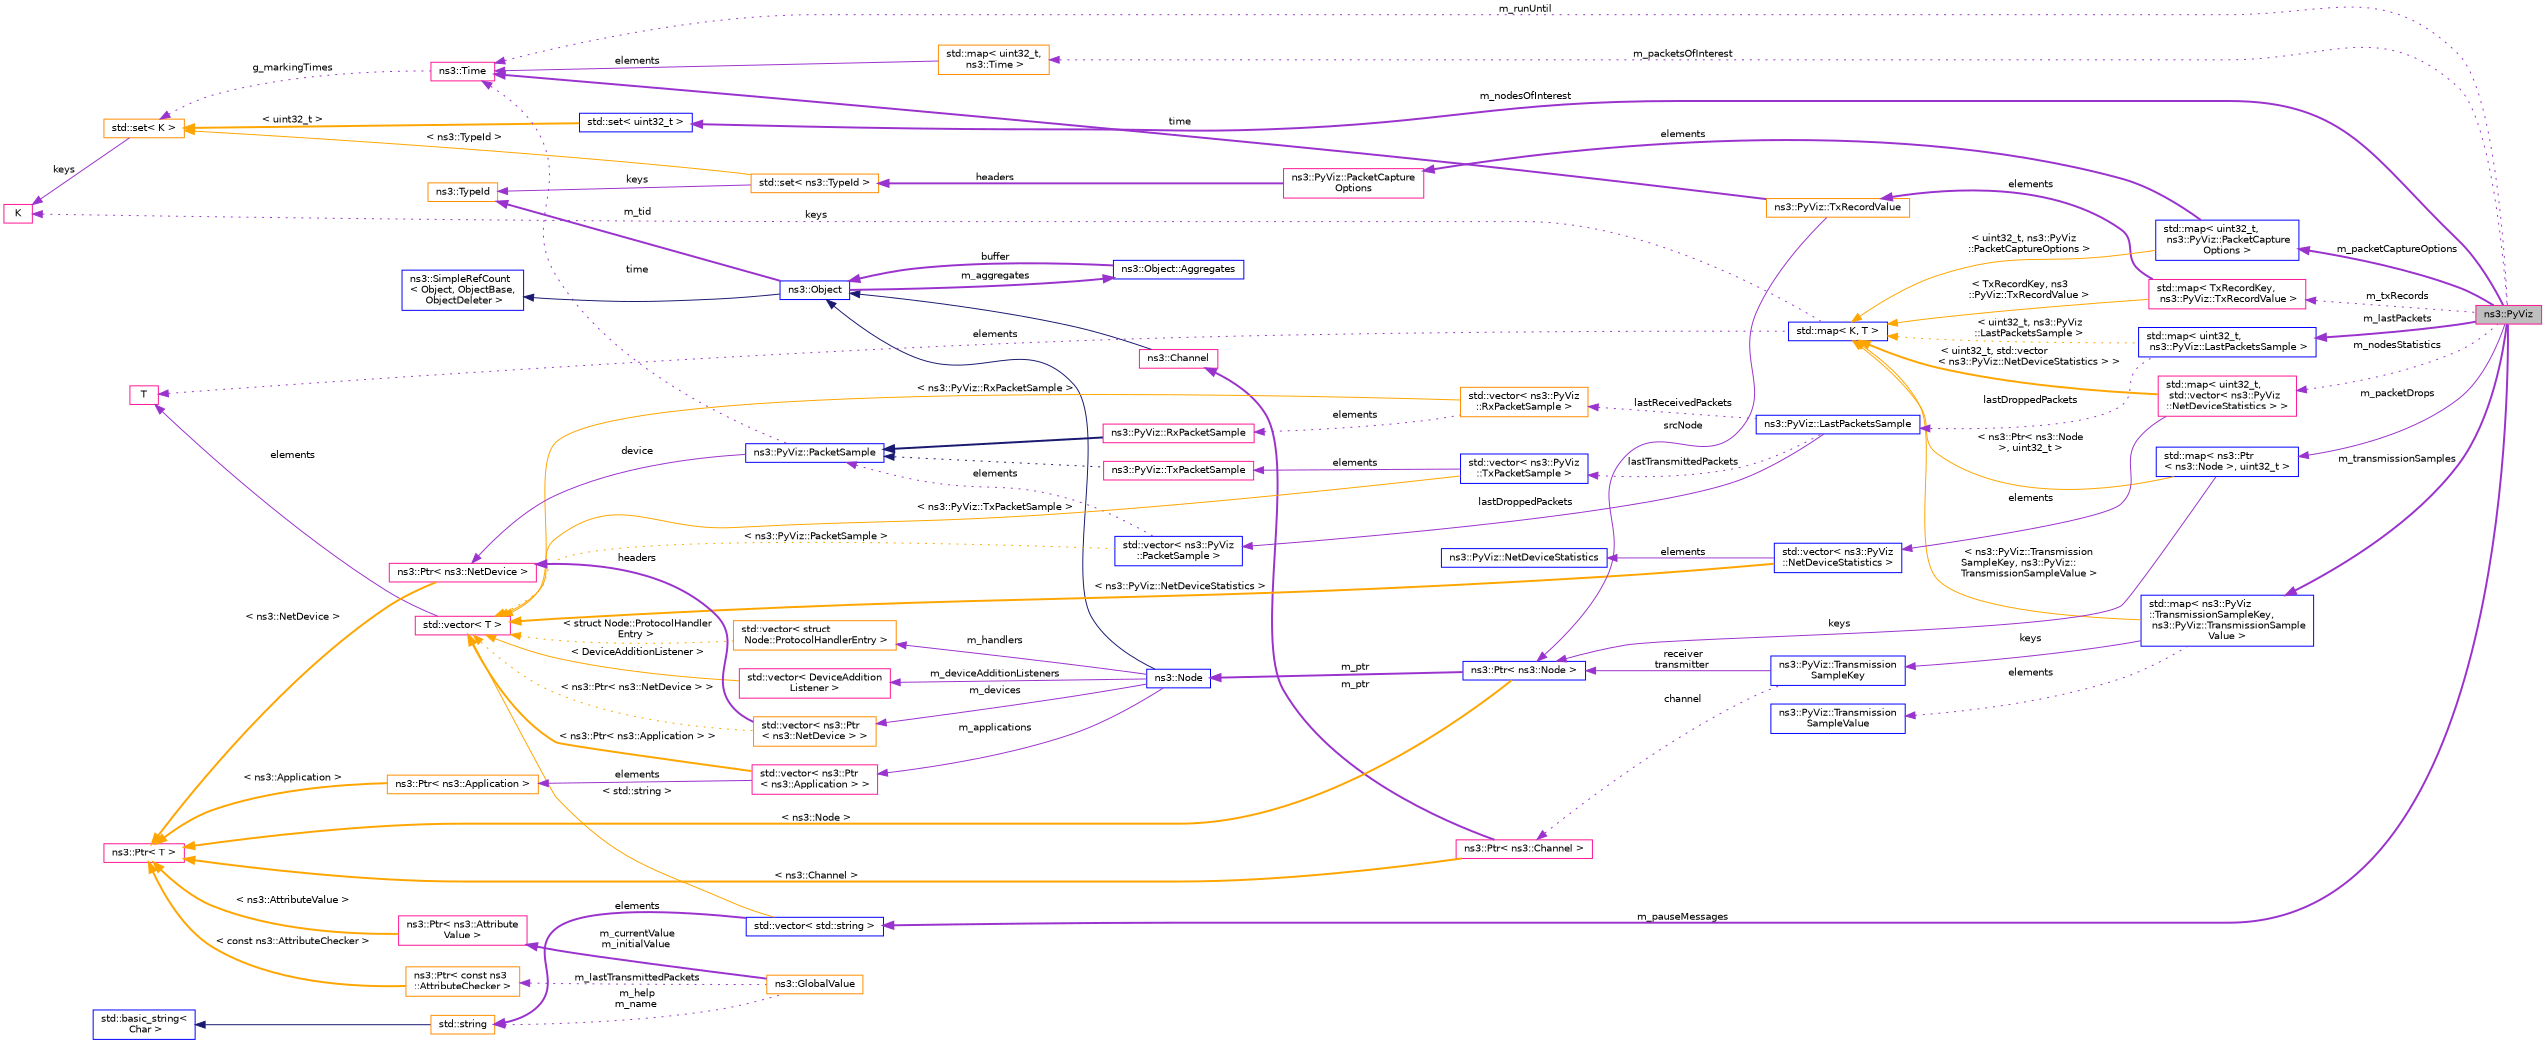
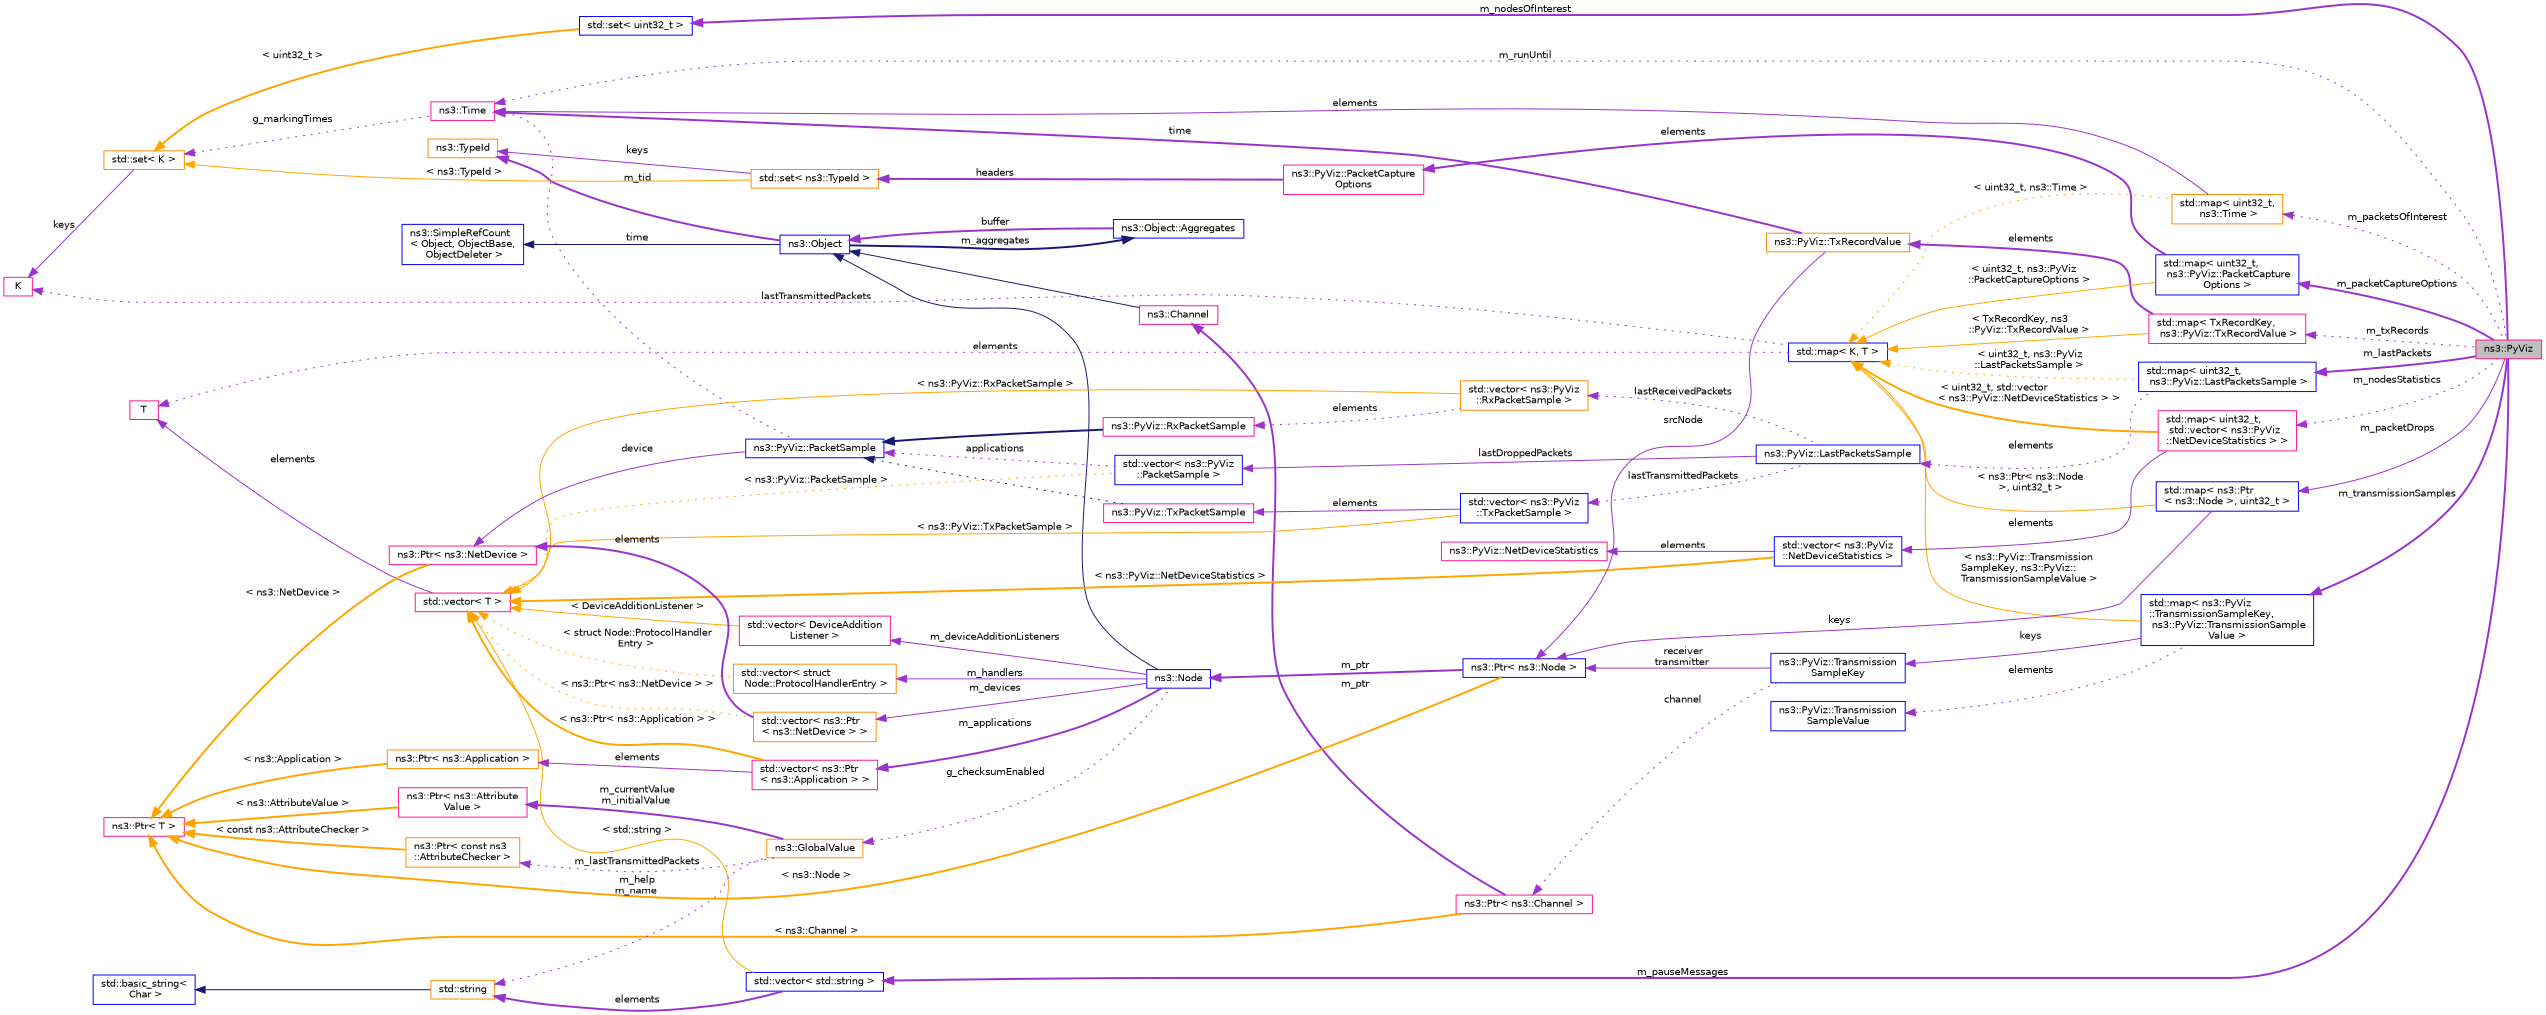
none -> (1986, 209)
(815, 215) -> (815, 297)
(977, 287) -> (986, 249)
(2029, 401) -> (2029, 446)
(994, 474) -> (994, 449)
(636, 558) -> (636, 540)
(1524, 558) -> (1524, 551)
(1031, 746) -> (1029, 742)
none -> (1038, 795)
